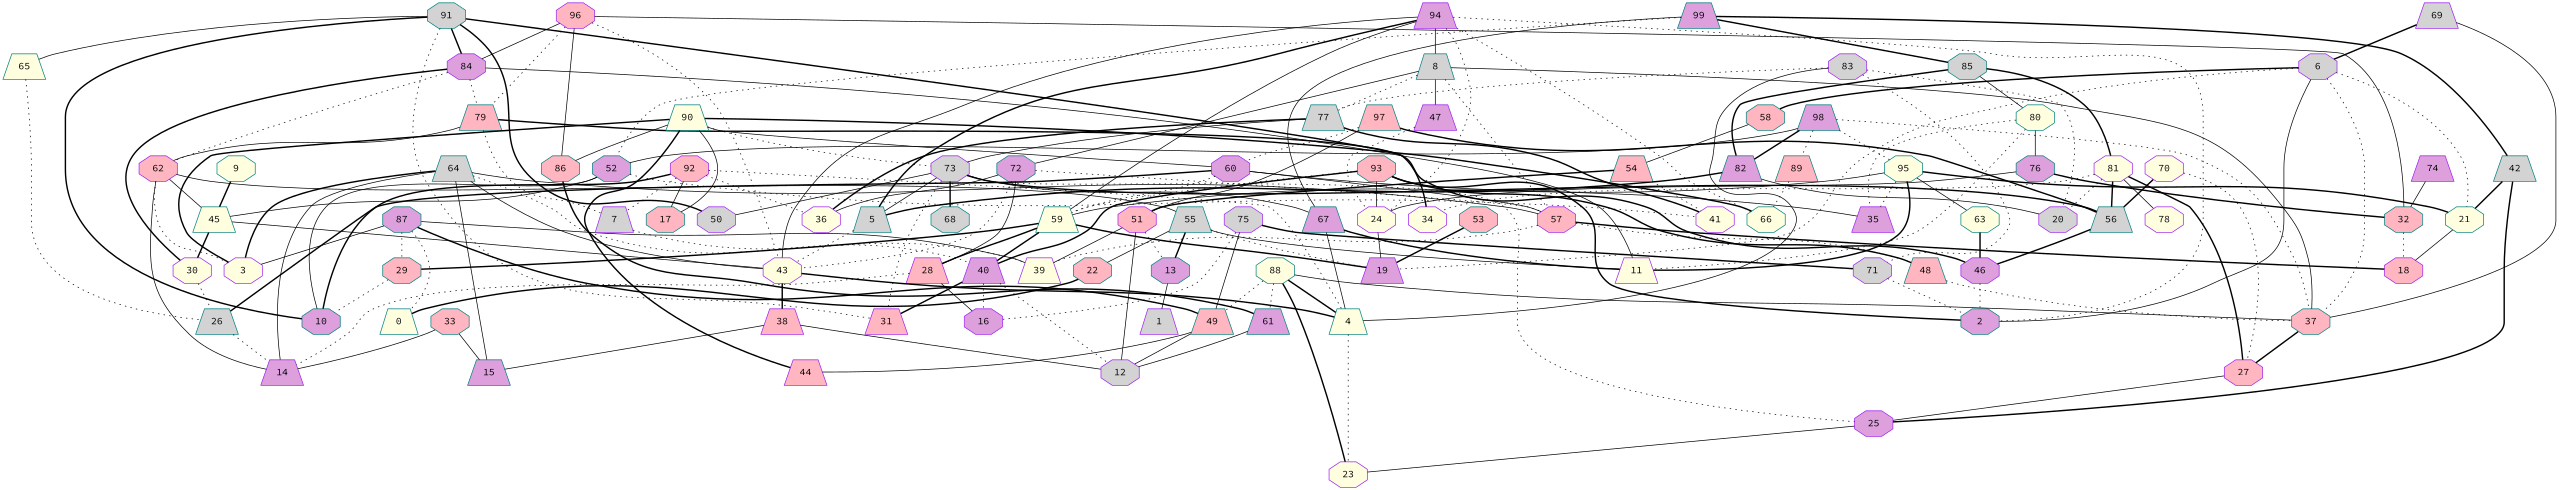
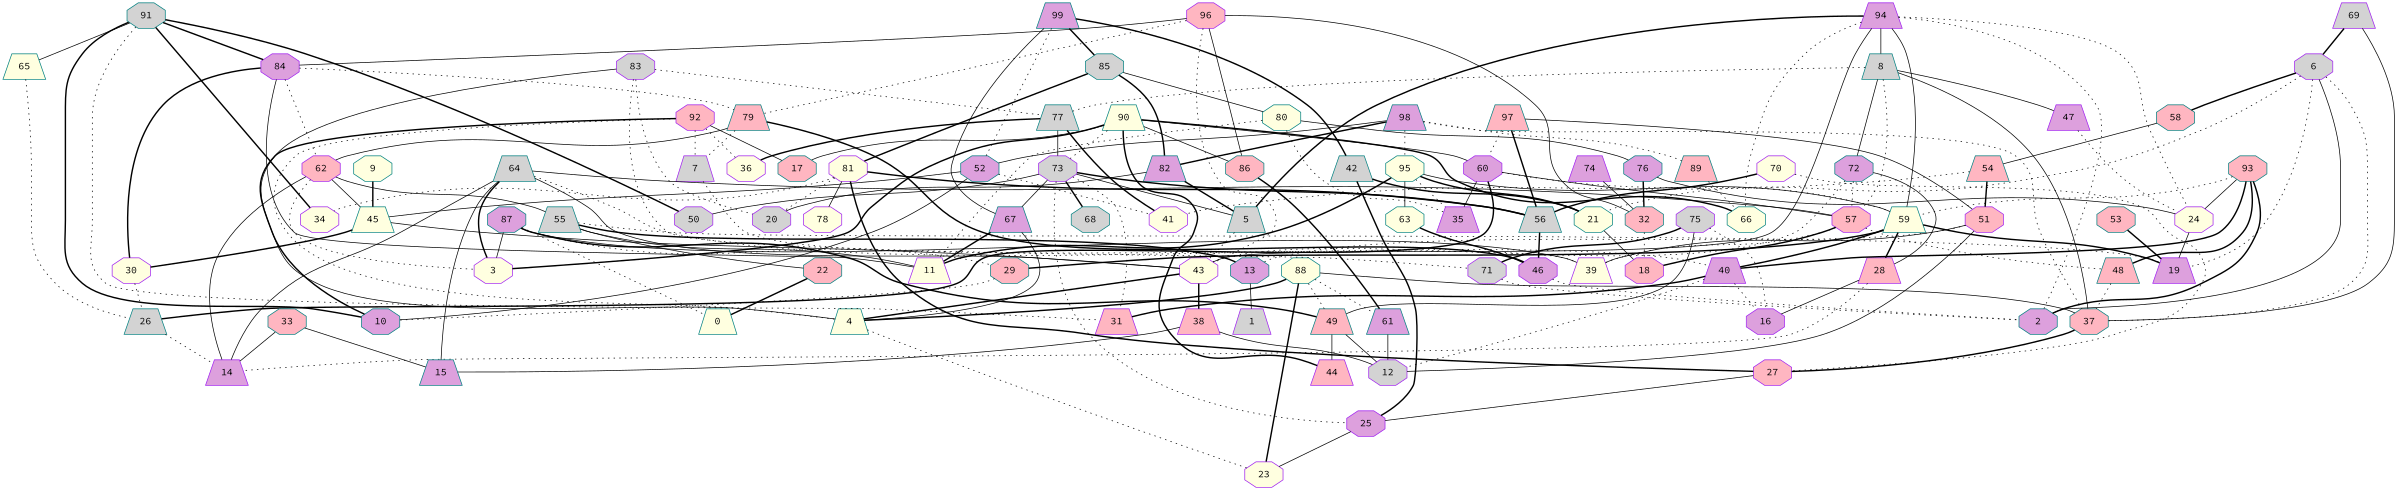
(917, 192) -> none
